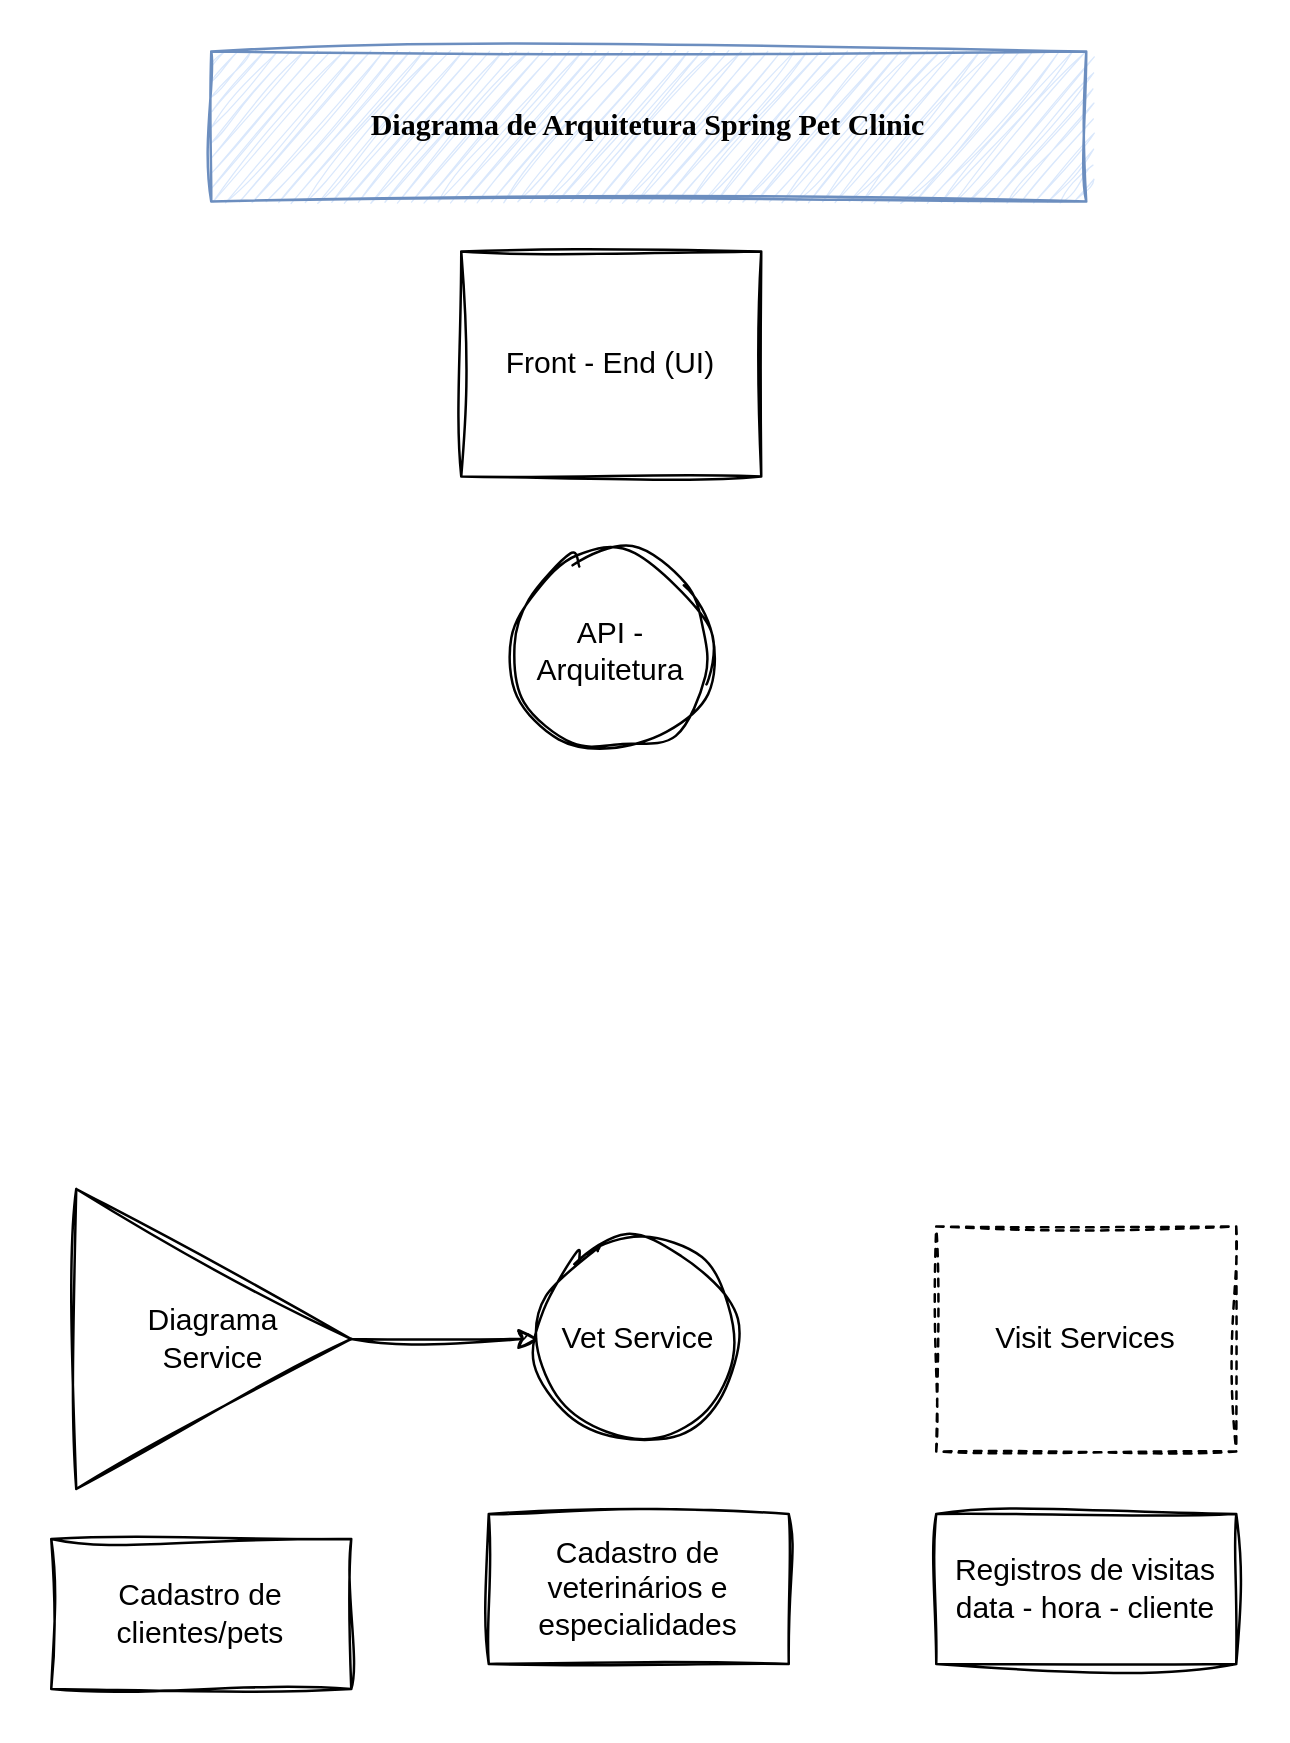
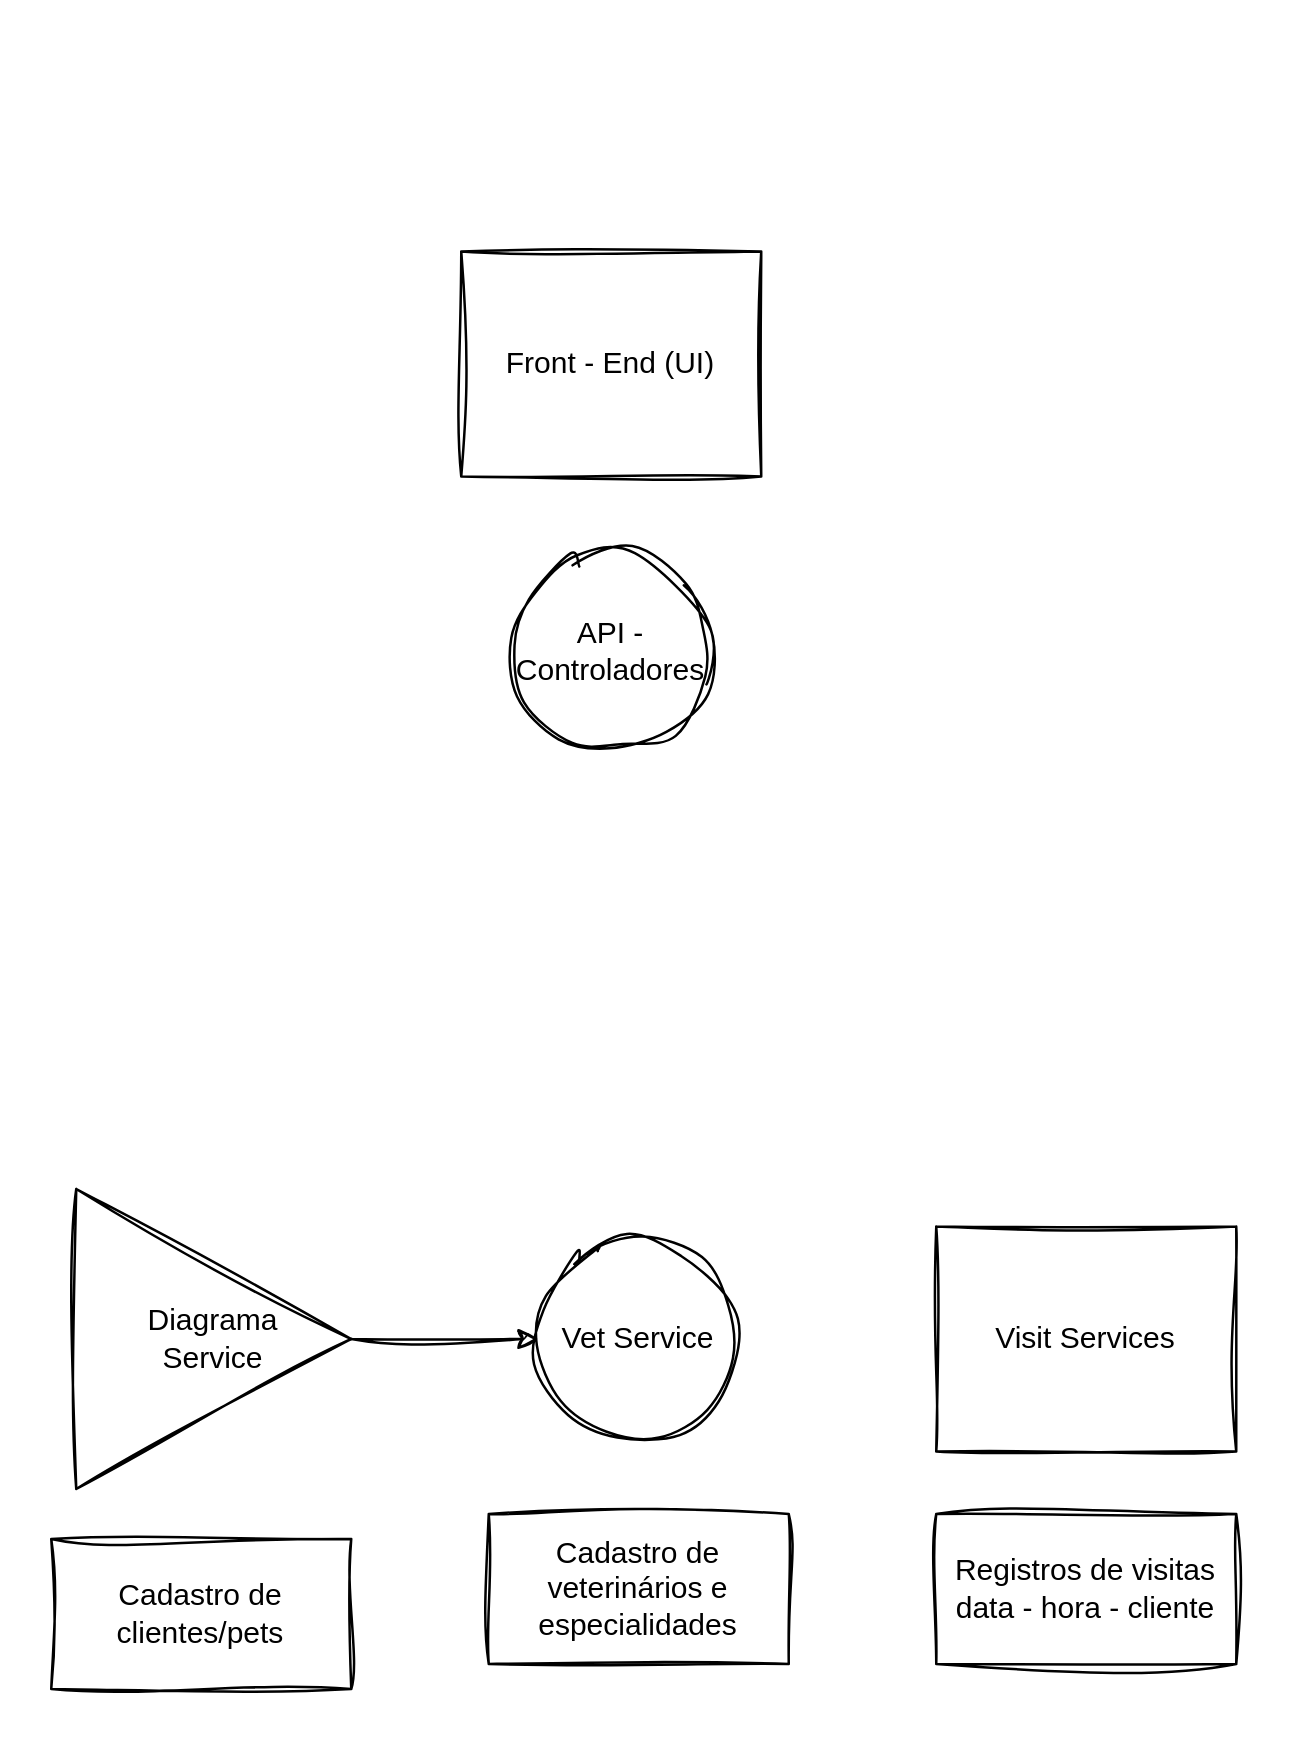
(649, 126) -> none
(611, 651) -> (611, 651)
(1086, 1339) -> (1086, 1339)
